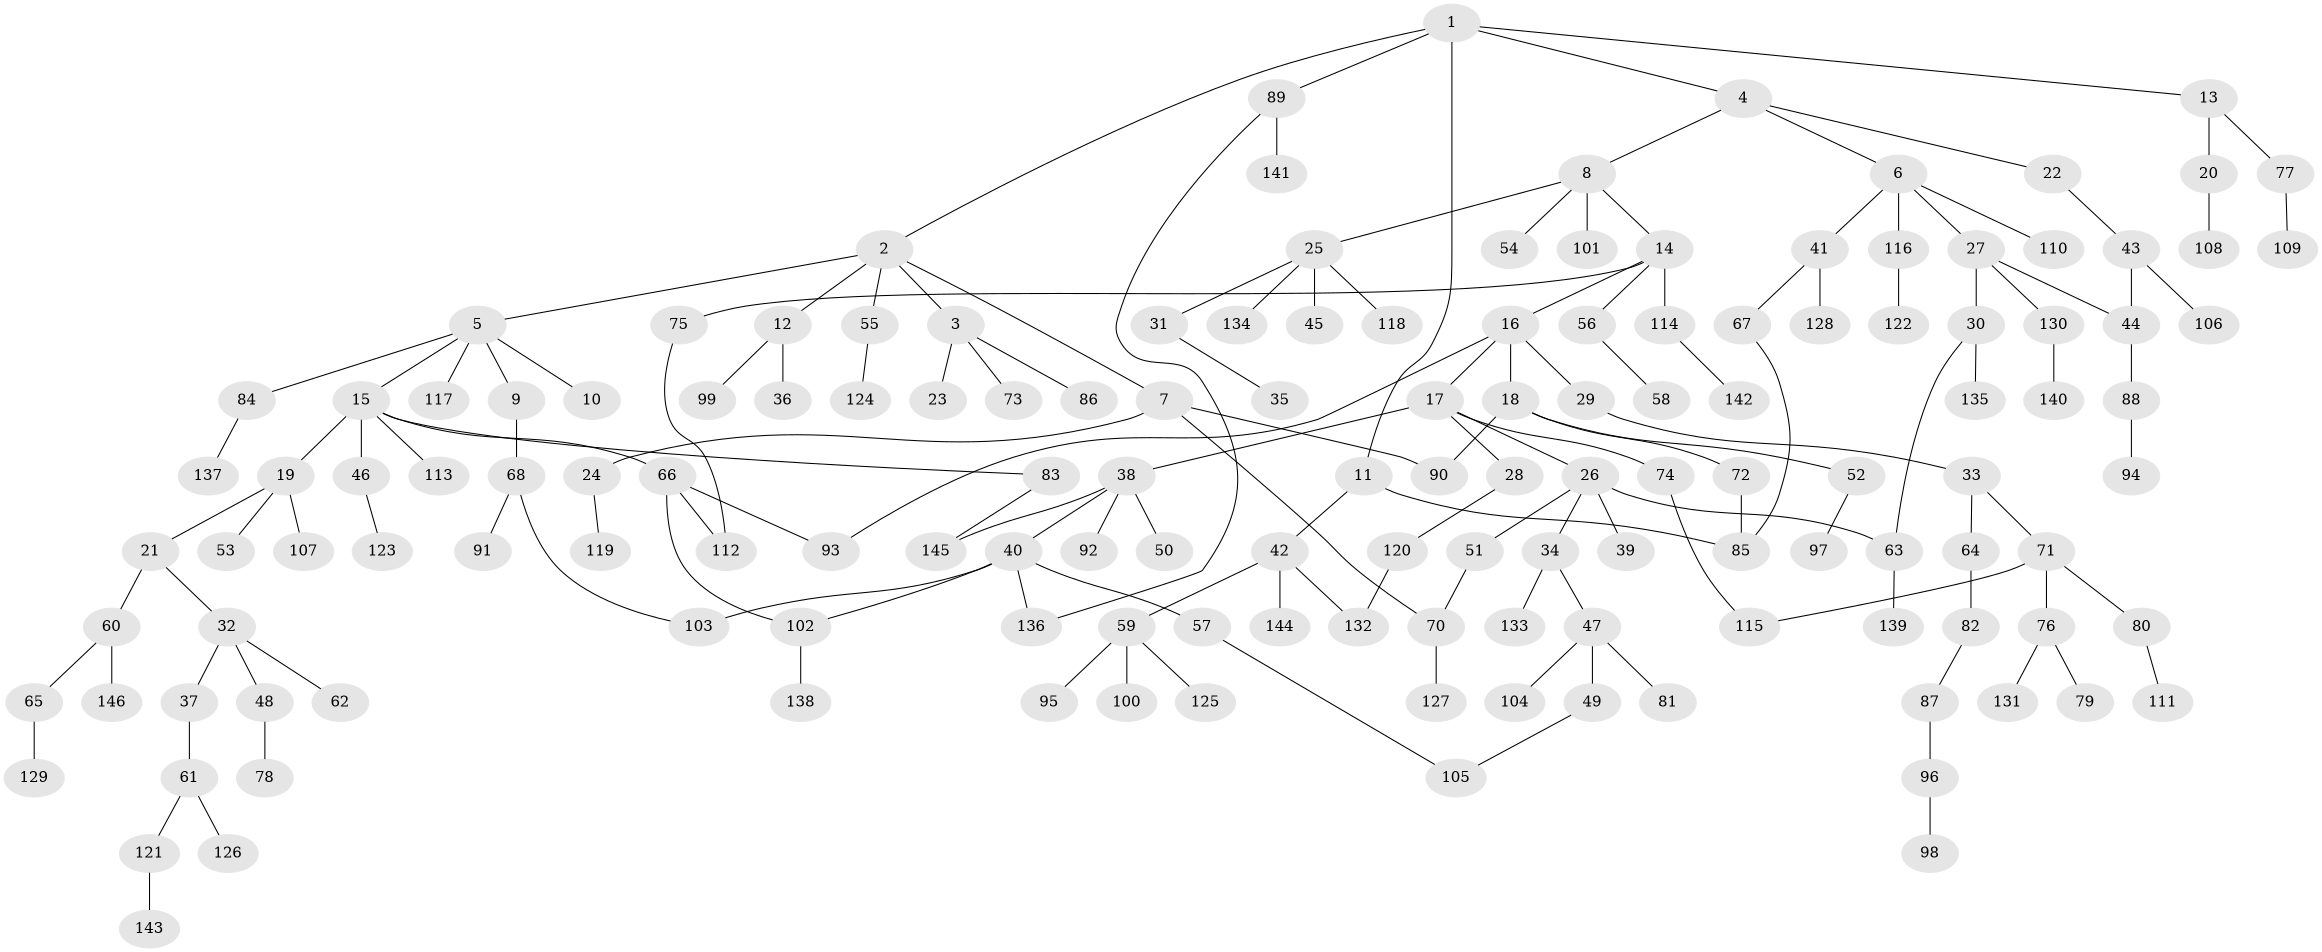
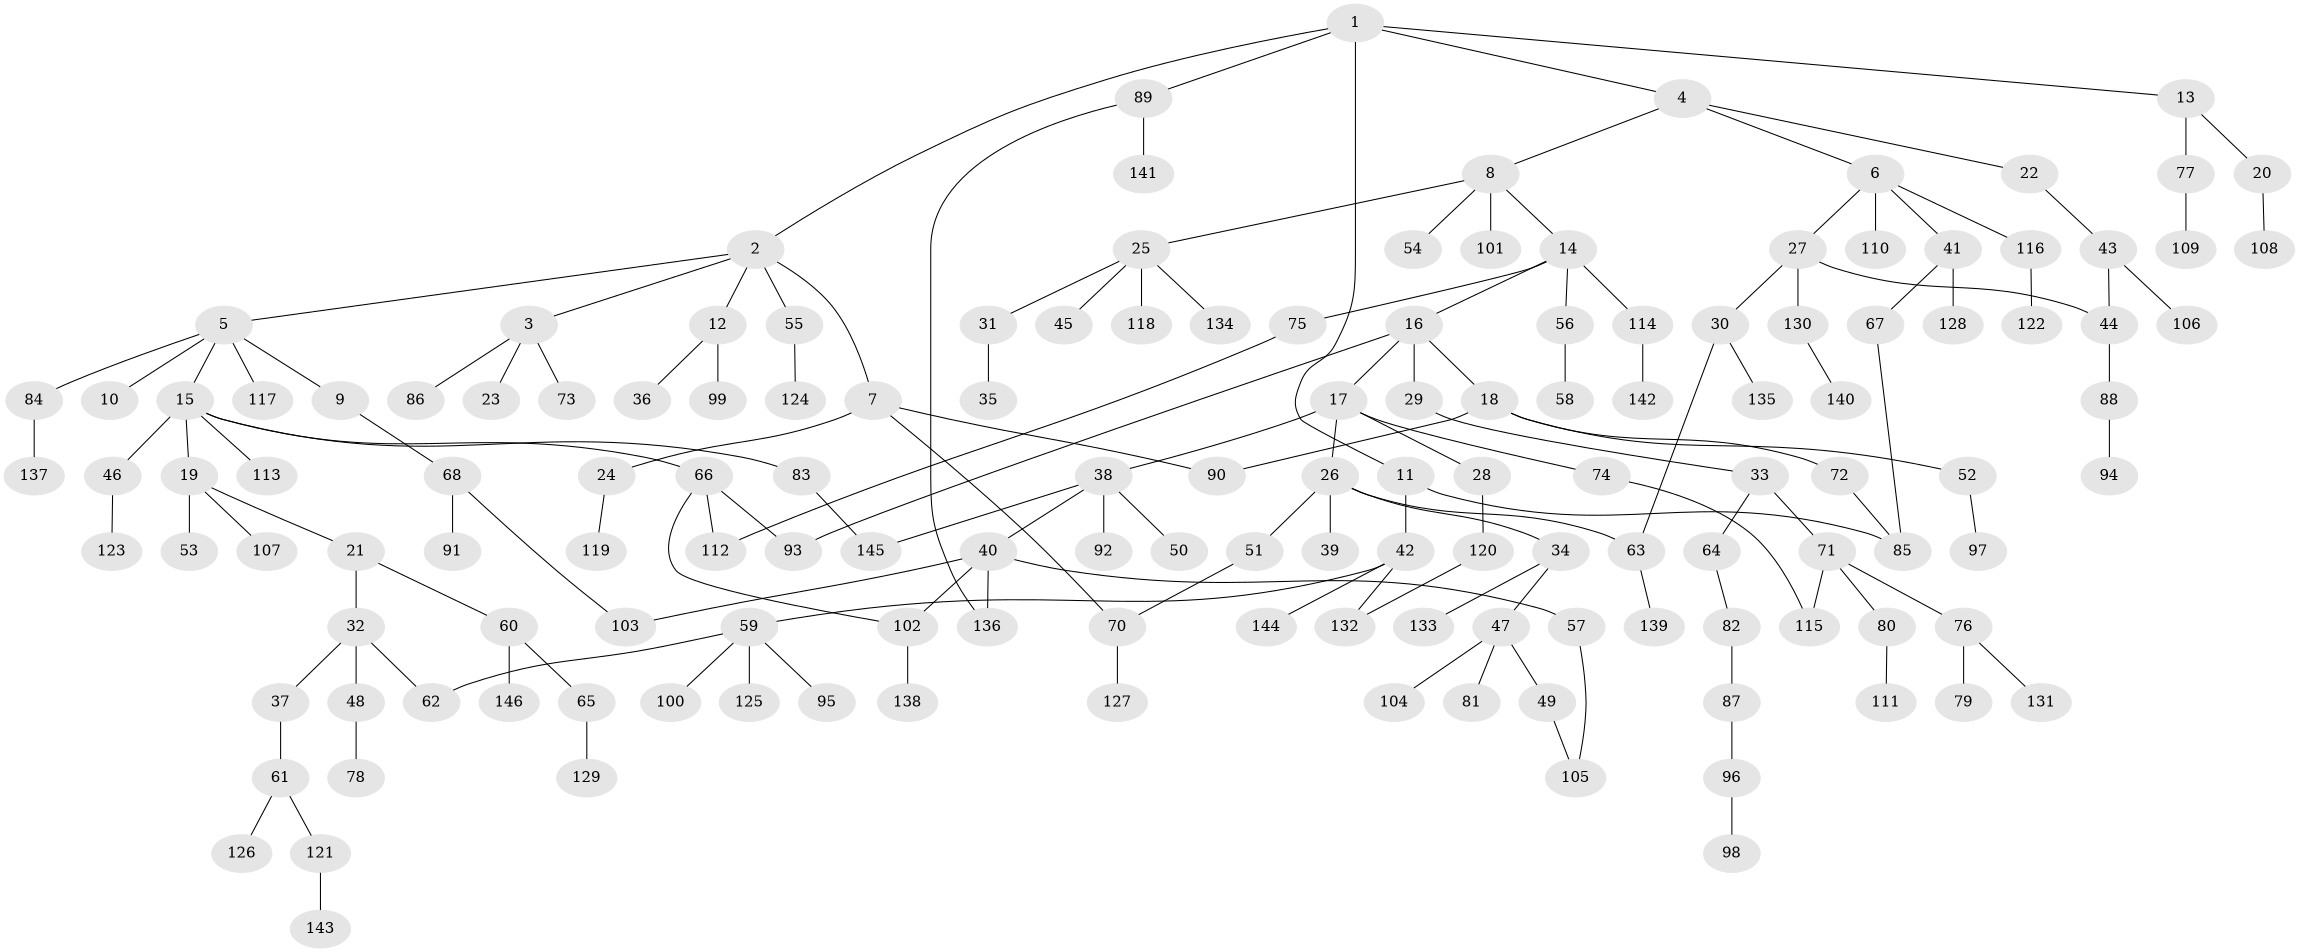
none -> (587, 658)
